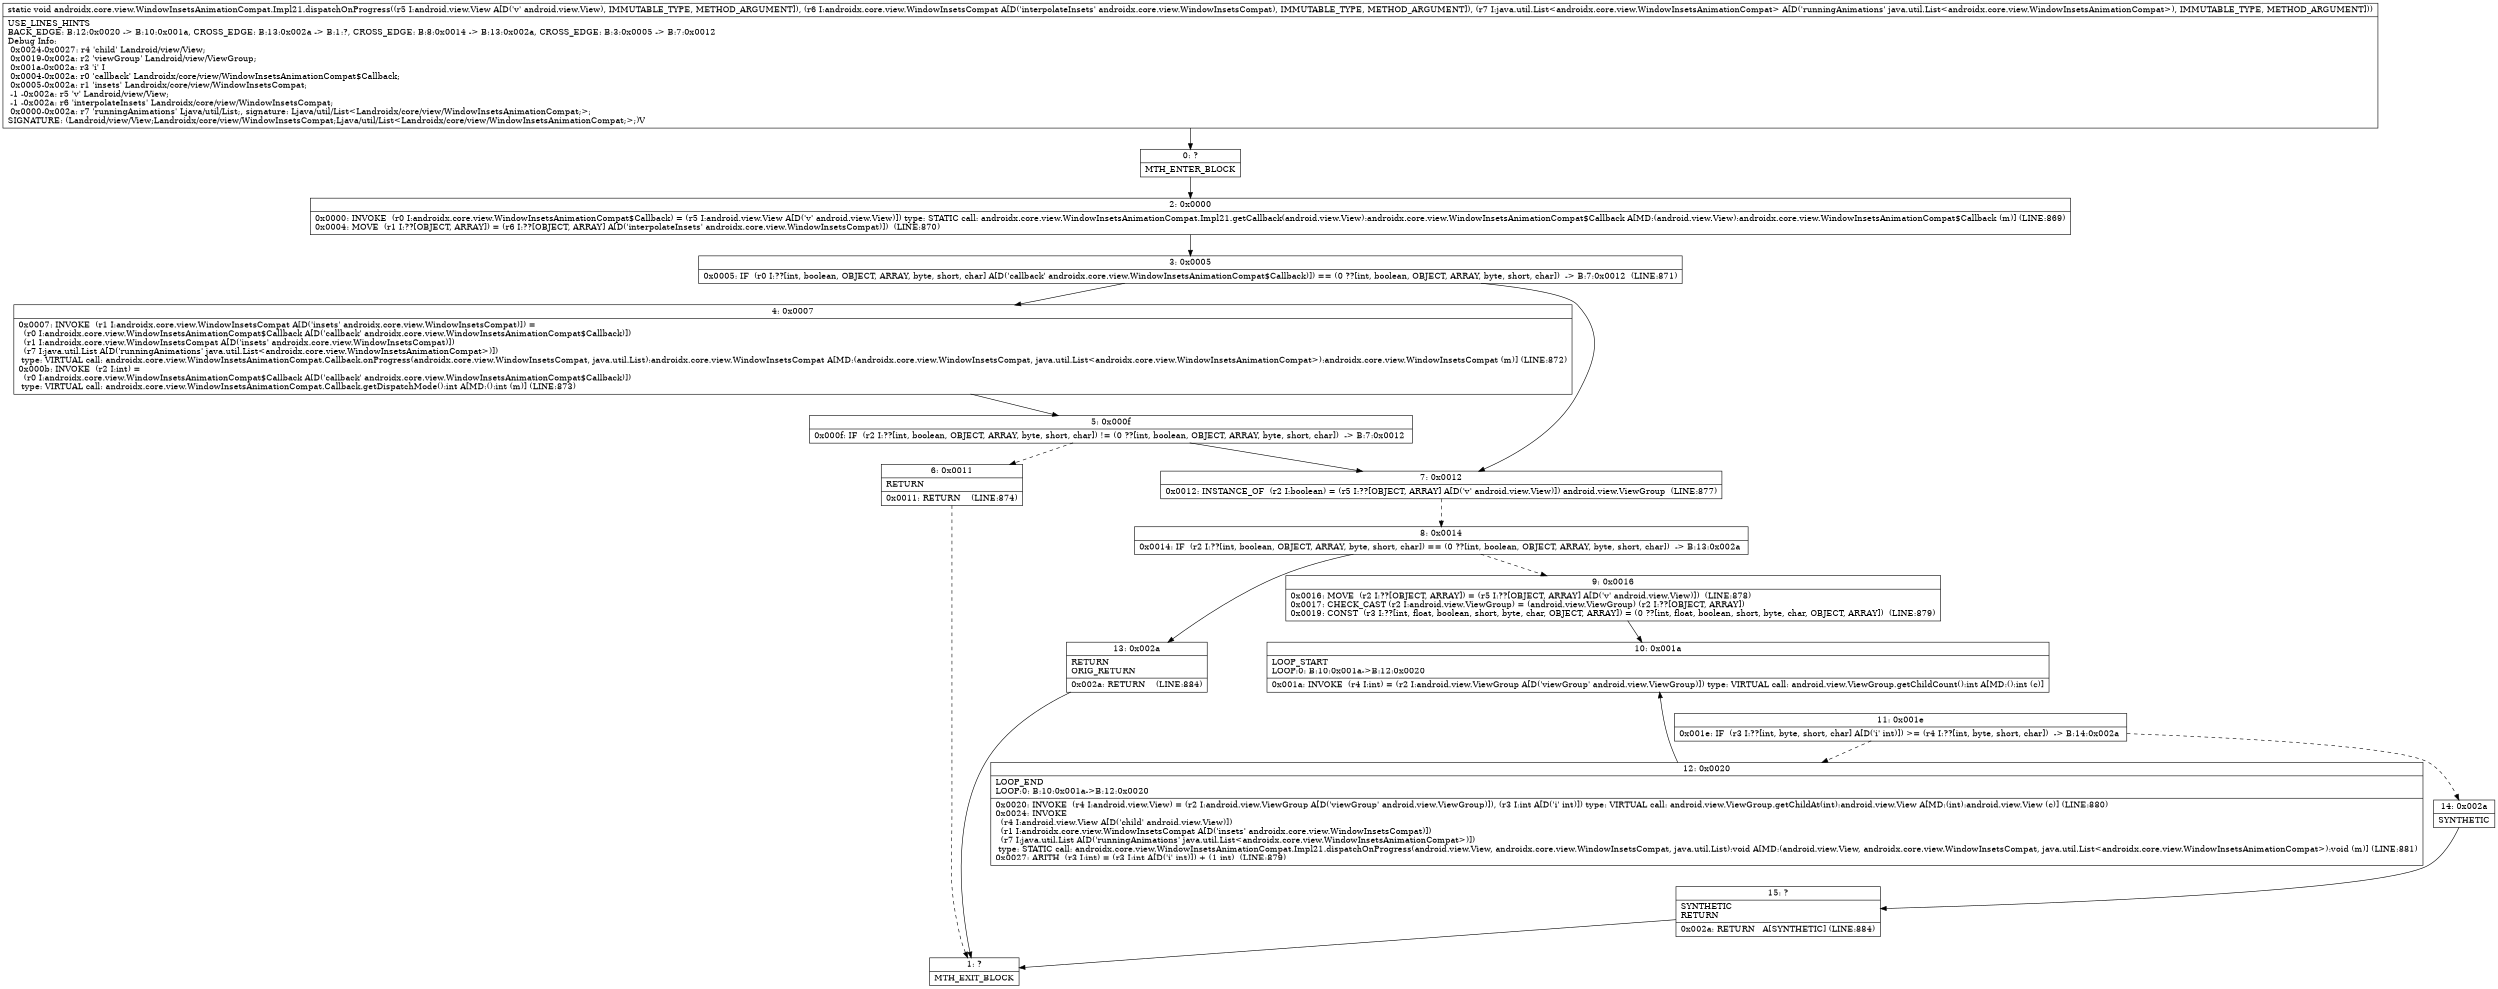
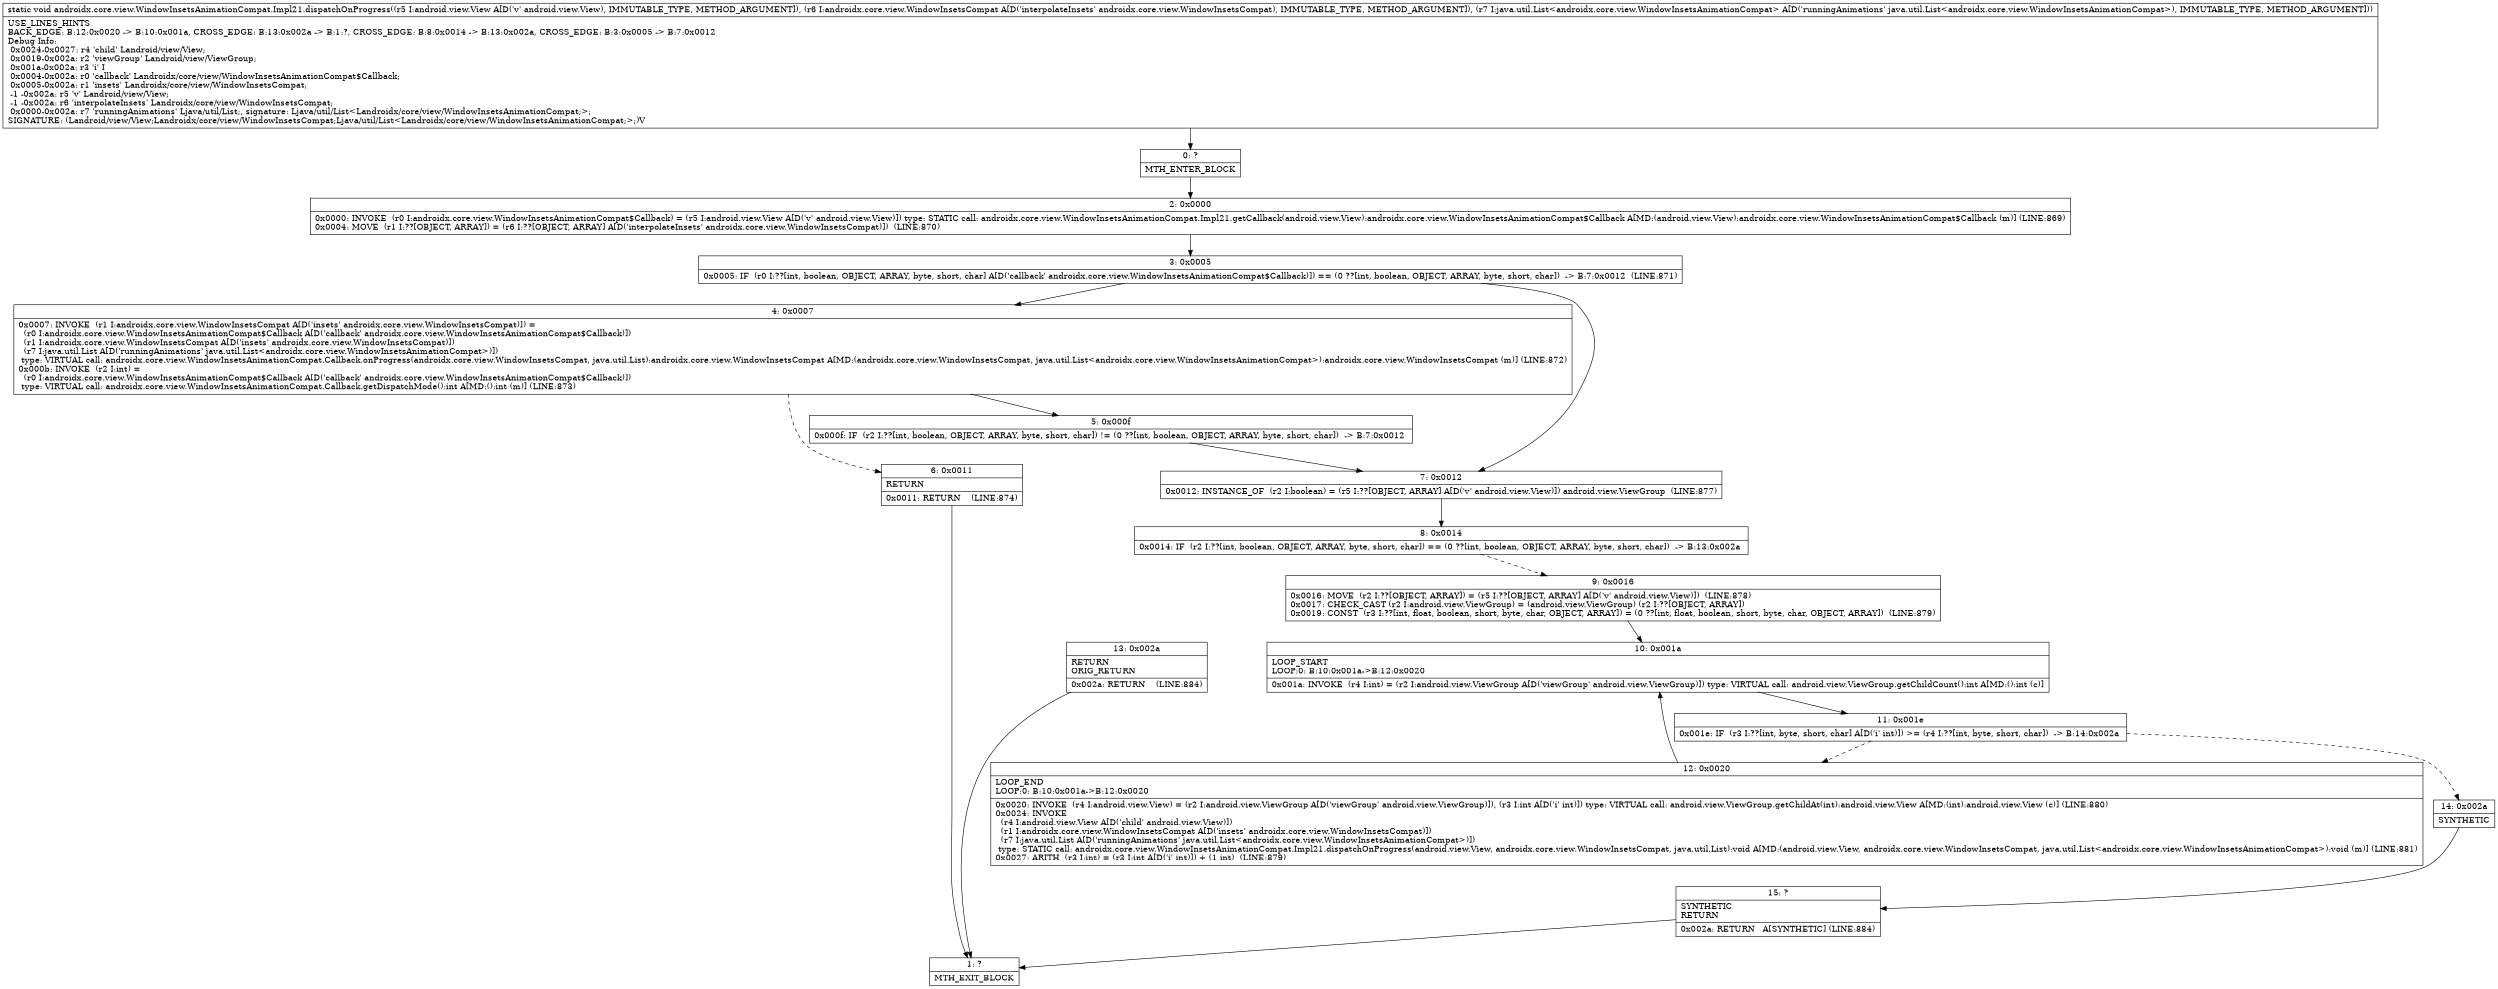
(1044, 453) -> (814, 451)
(1441, 510) -> (1441, 510)
(1258, 586) -> none
none -> (1799, 702)
(952, 730) -> (952, 730)
